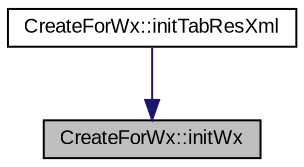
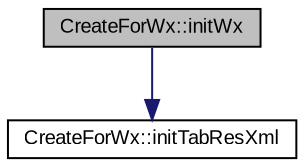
(152, 74) -> (152, 74)
